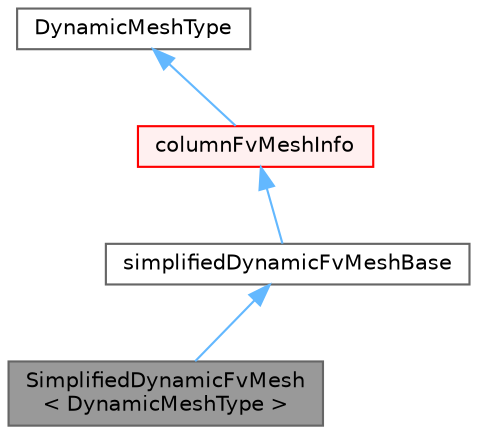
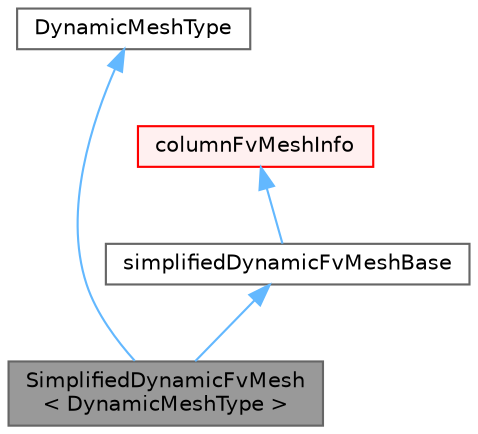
(202, 95) -> (78, 220)
